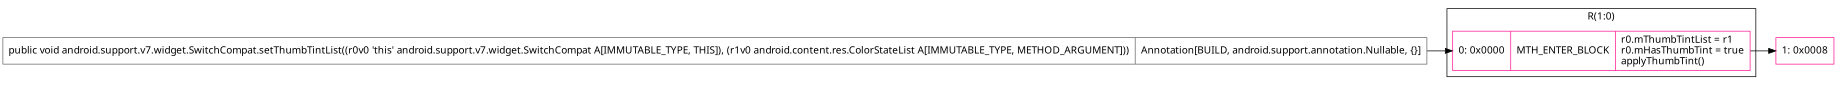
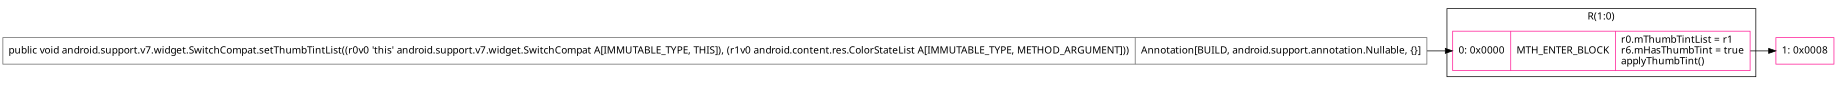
(1683, 51) -> (1683, 51)
